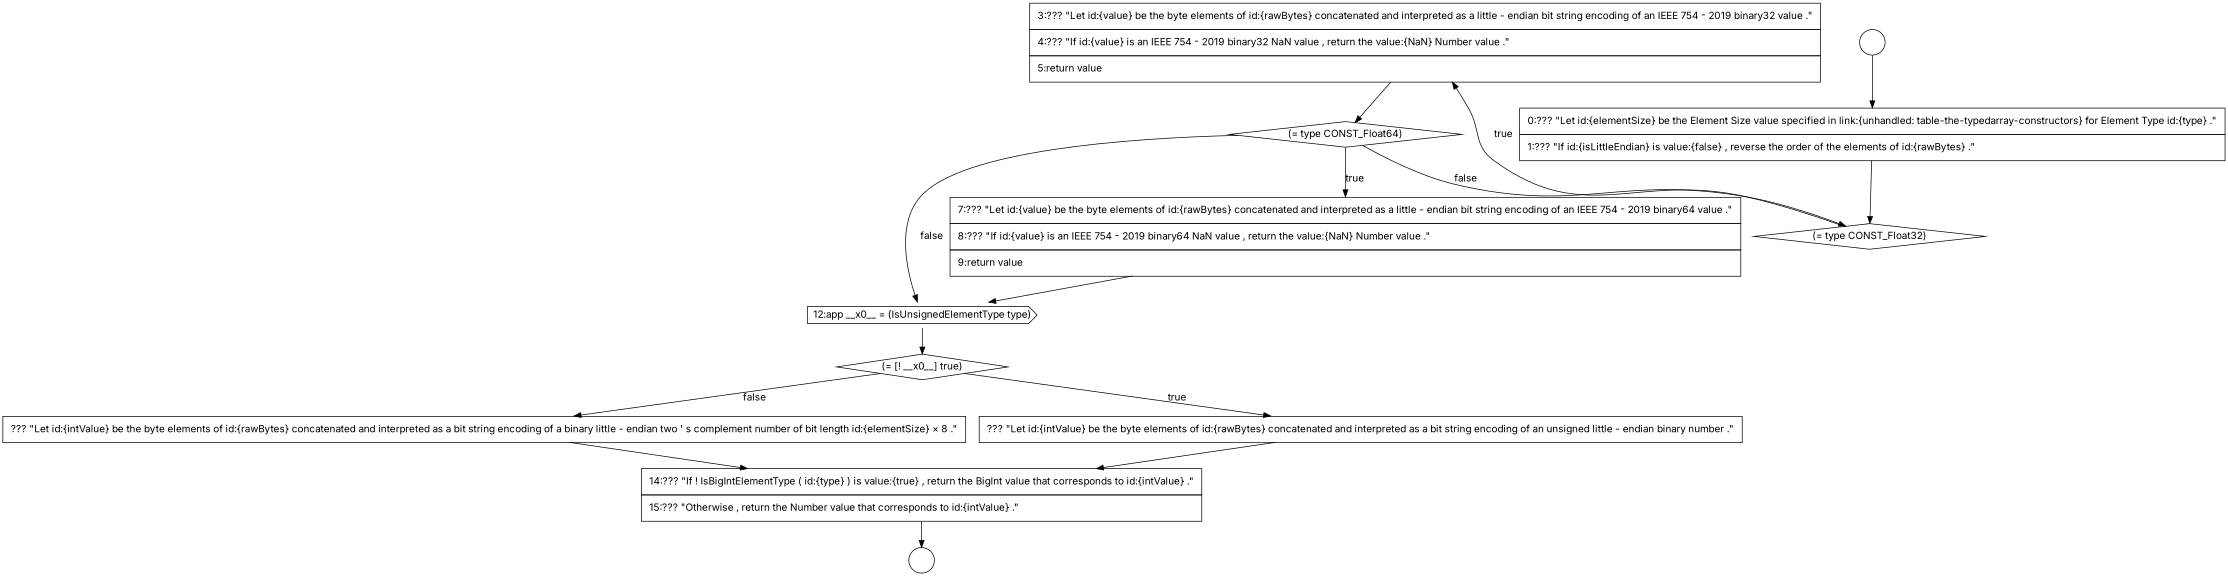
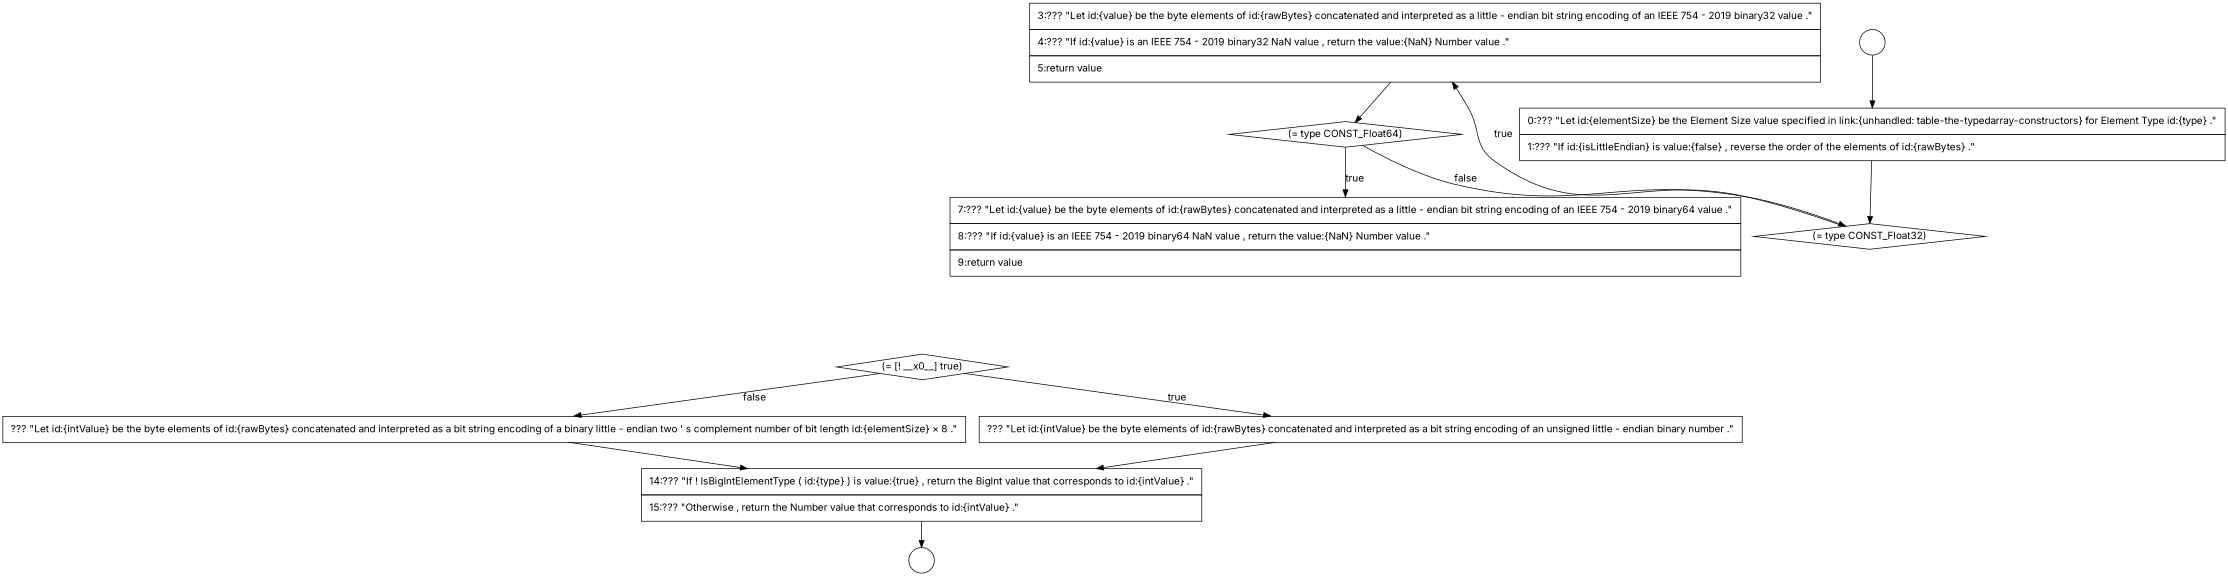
(922, 315) -> none
